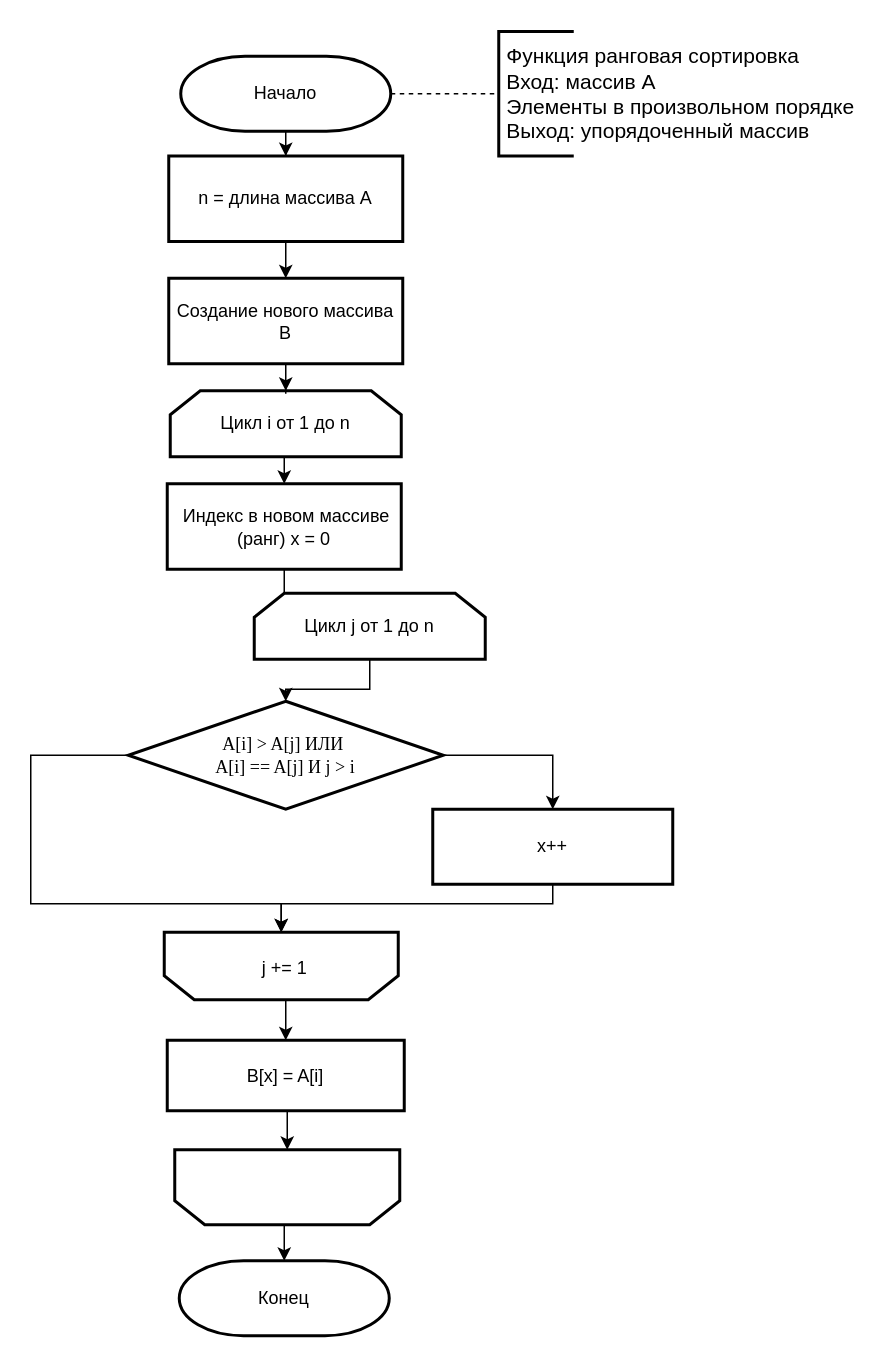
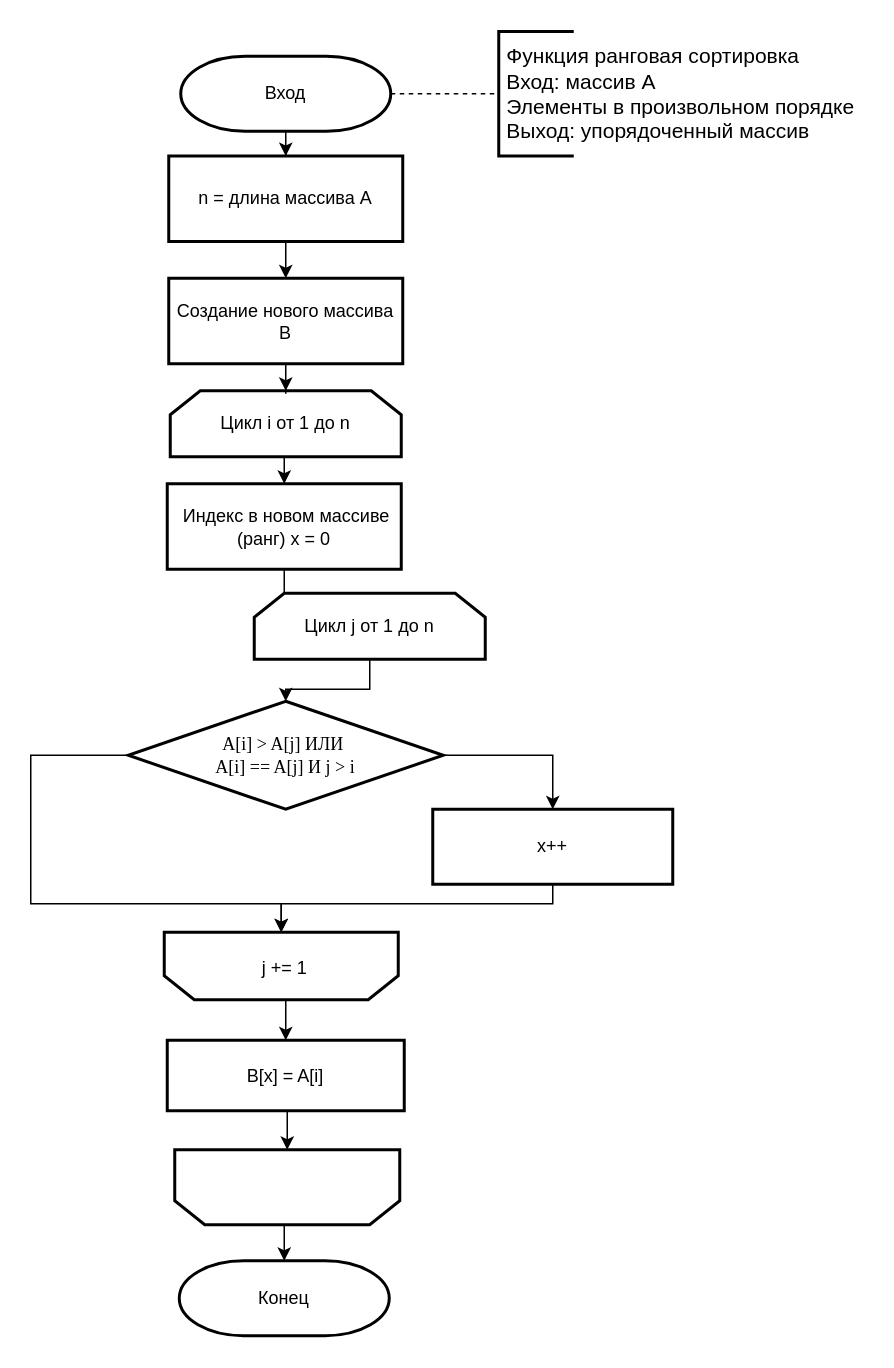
(286, 94) -> (286, 94)
